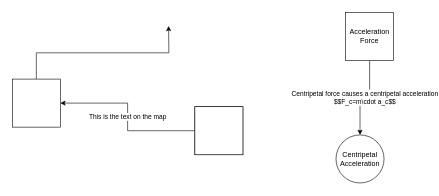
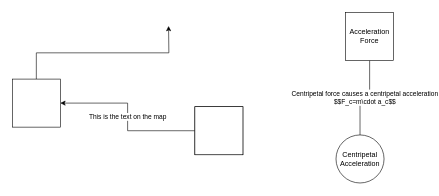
(360, 129) -> (360, 131)
